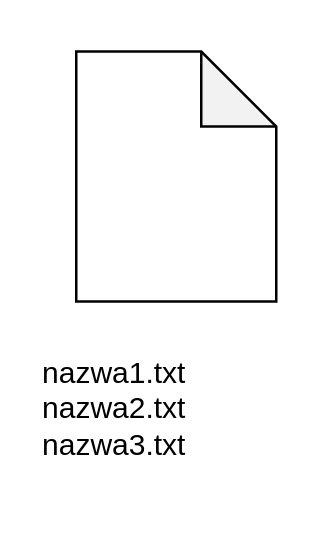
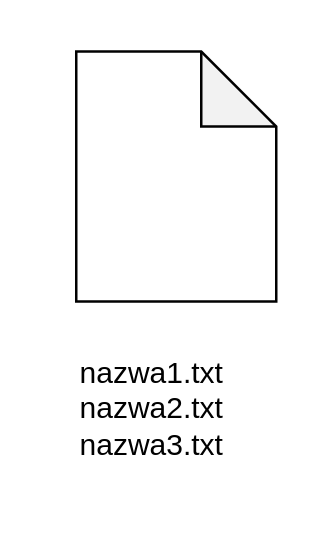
(114, 409) -> (151, 409)
